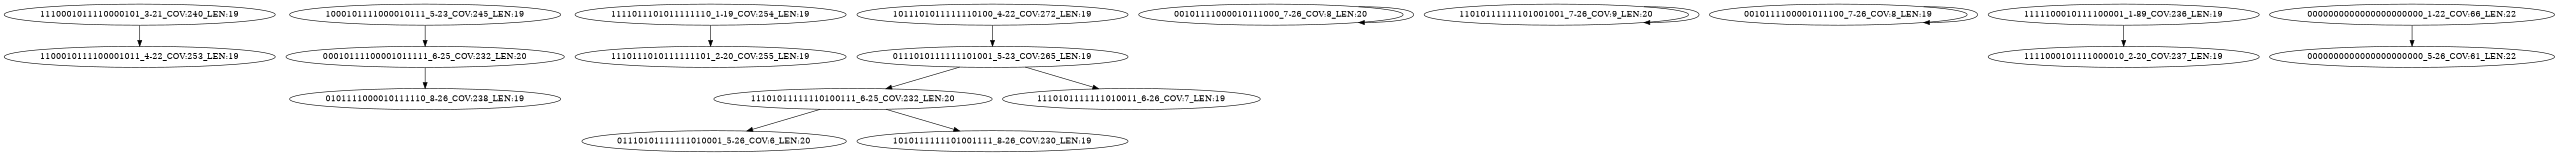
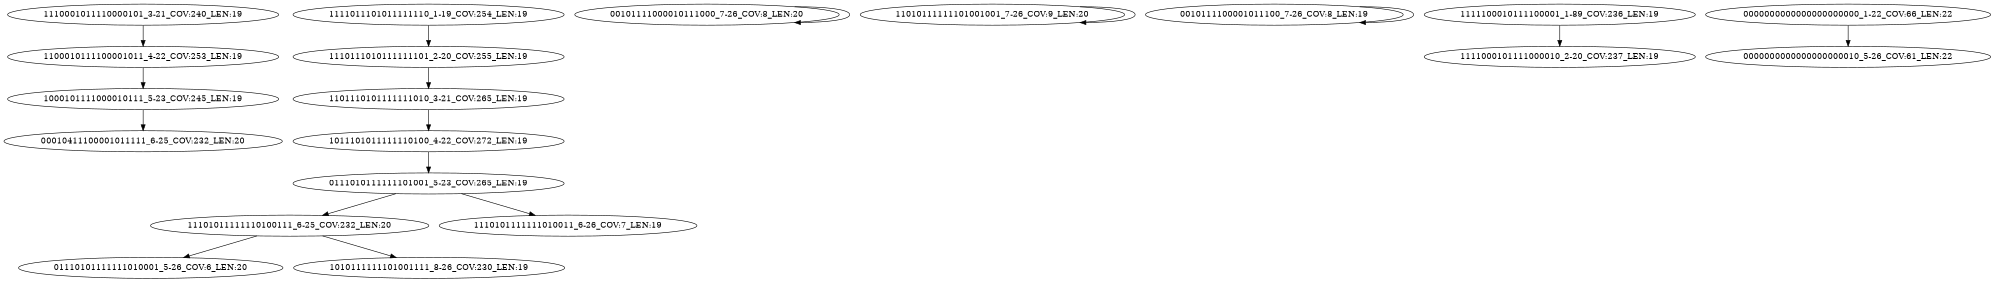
(425, 57) -> (143, 141)
(2412, 57) -> (1848, 57)
none -> (143, 75)
(425, 99) -> none
none -> (429, 99)
